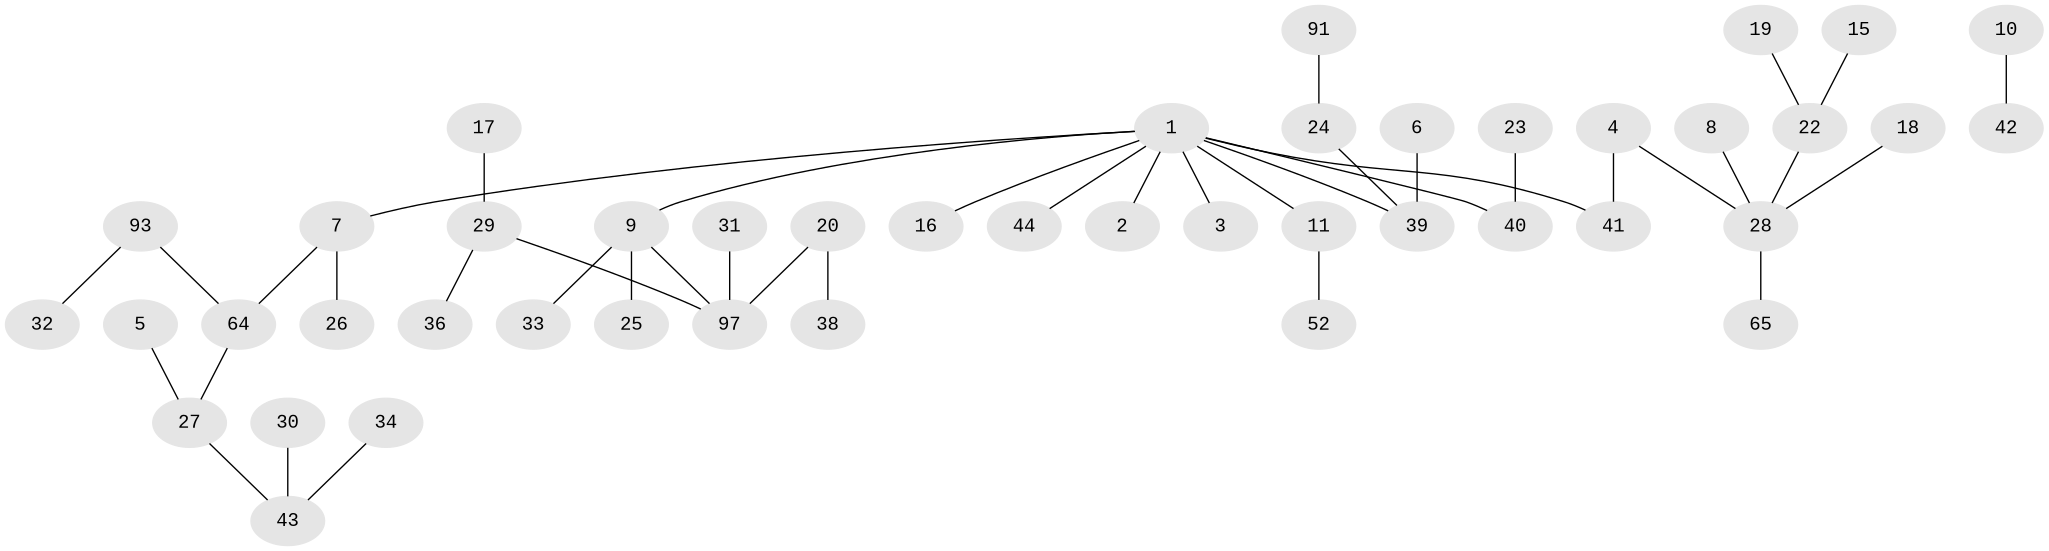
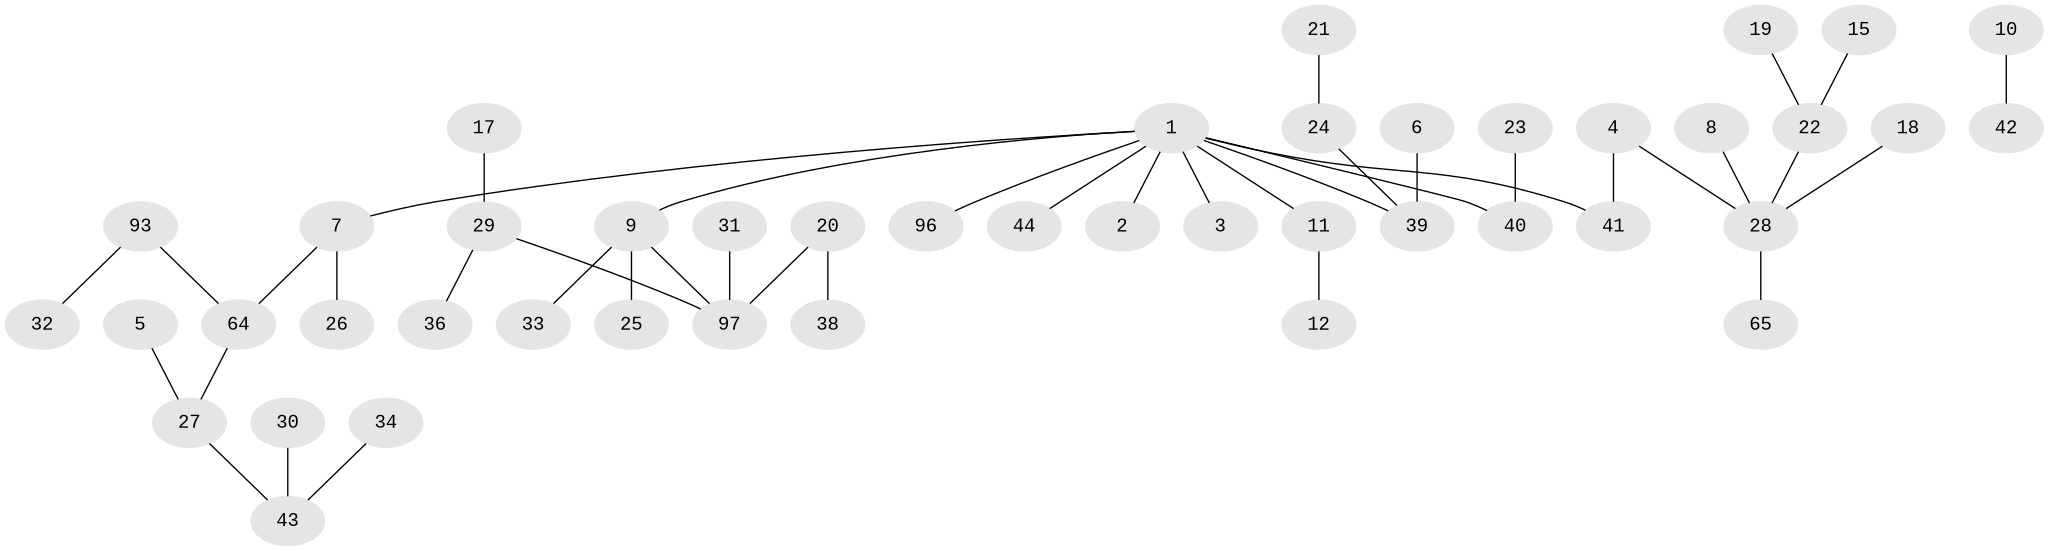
(1319, 30) -> (1319, 30)
(926, 226) -> (926, 226)
(1319, 325) -> (1319, 325)
